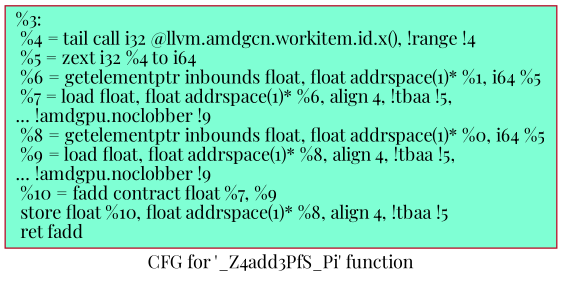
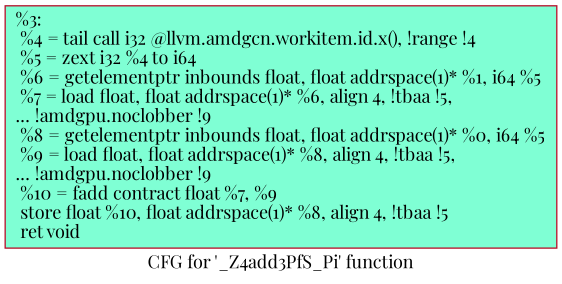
(50, 233) -> (48, 233)
